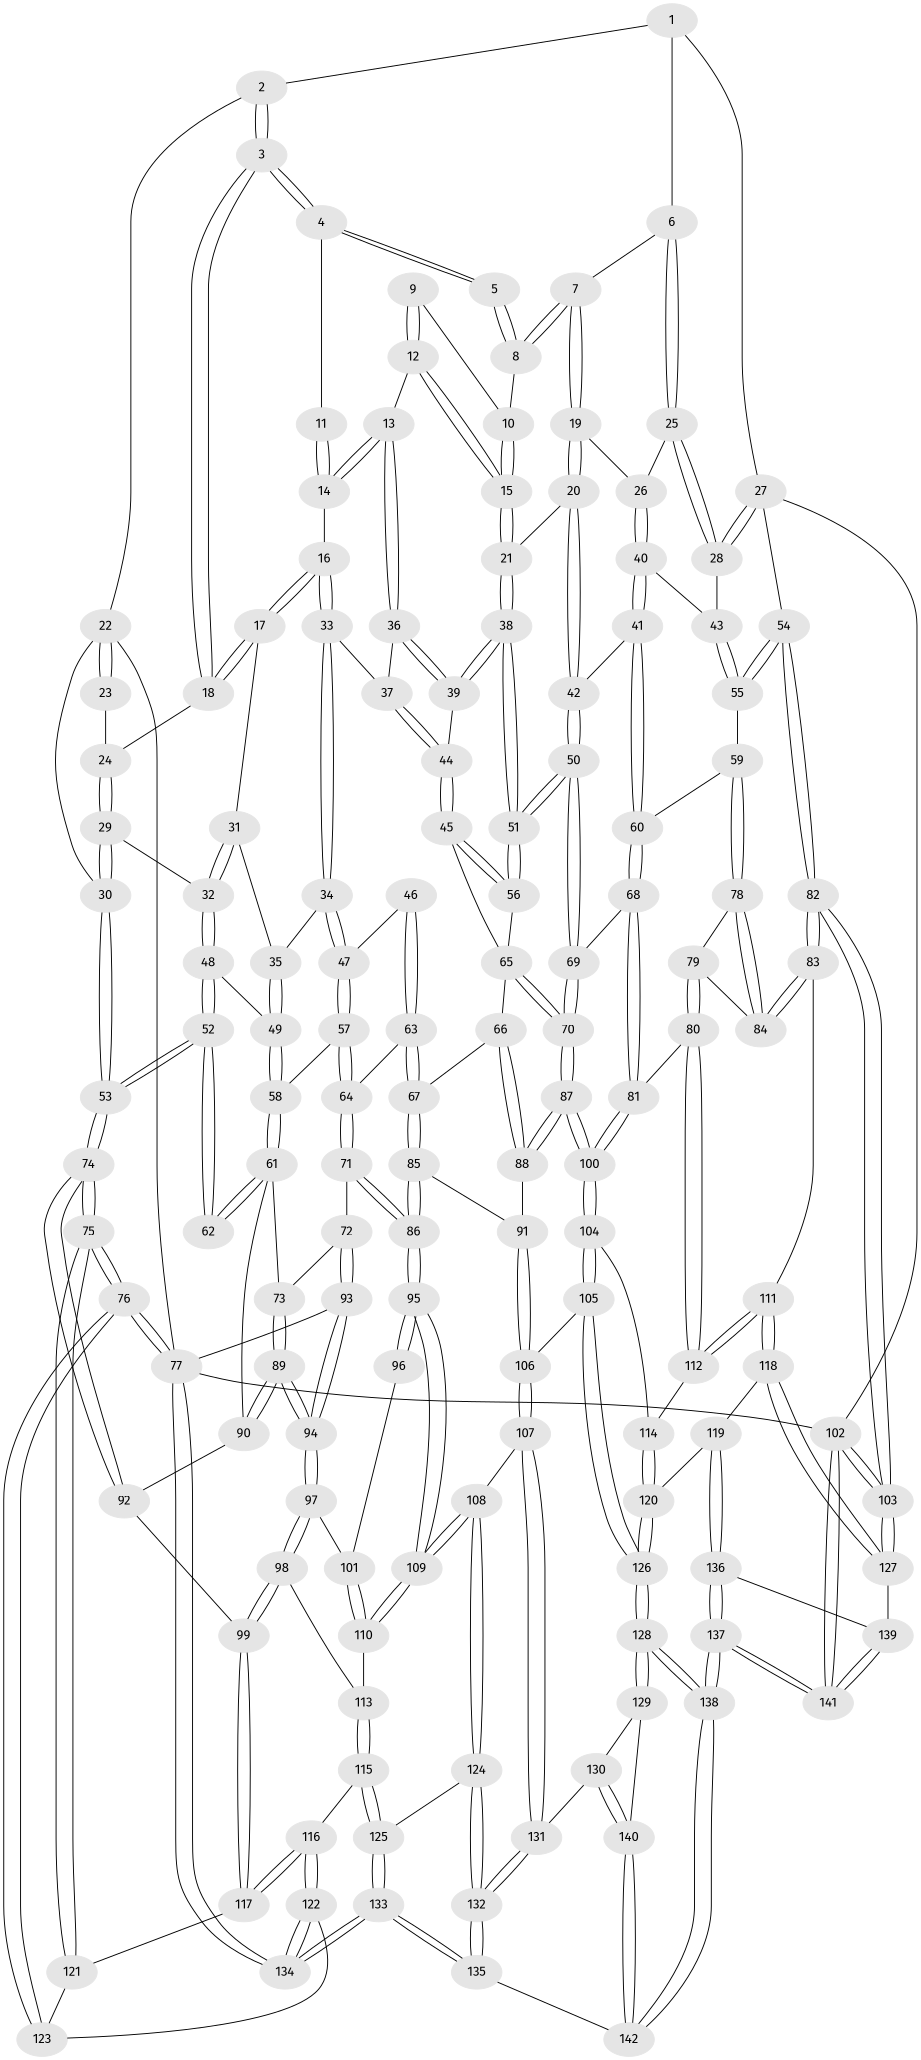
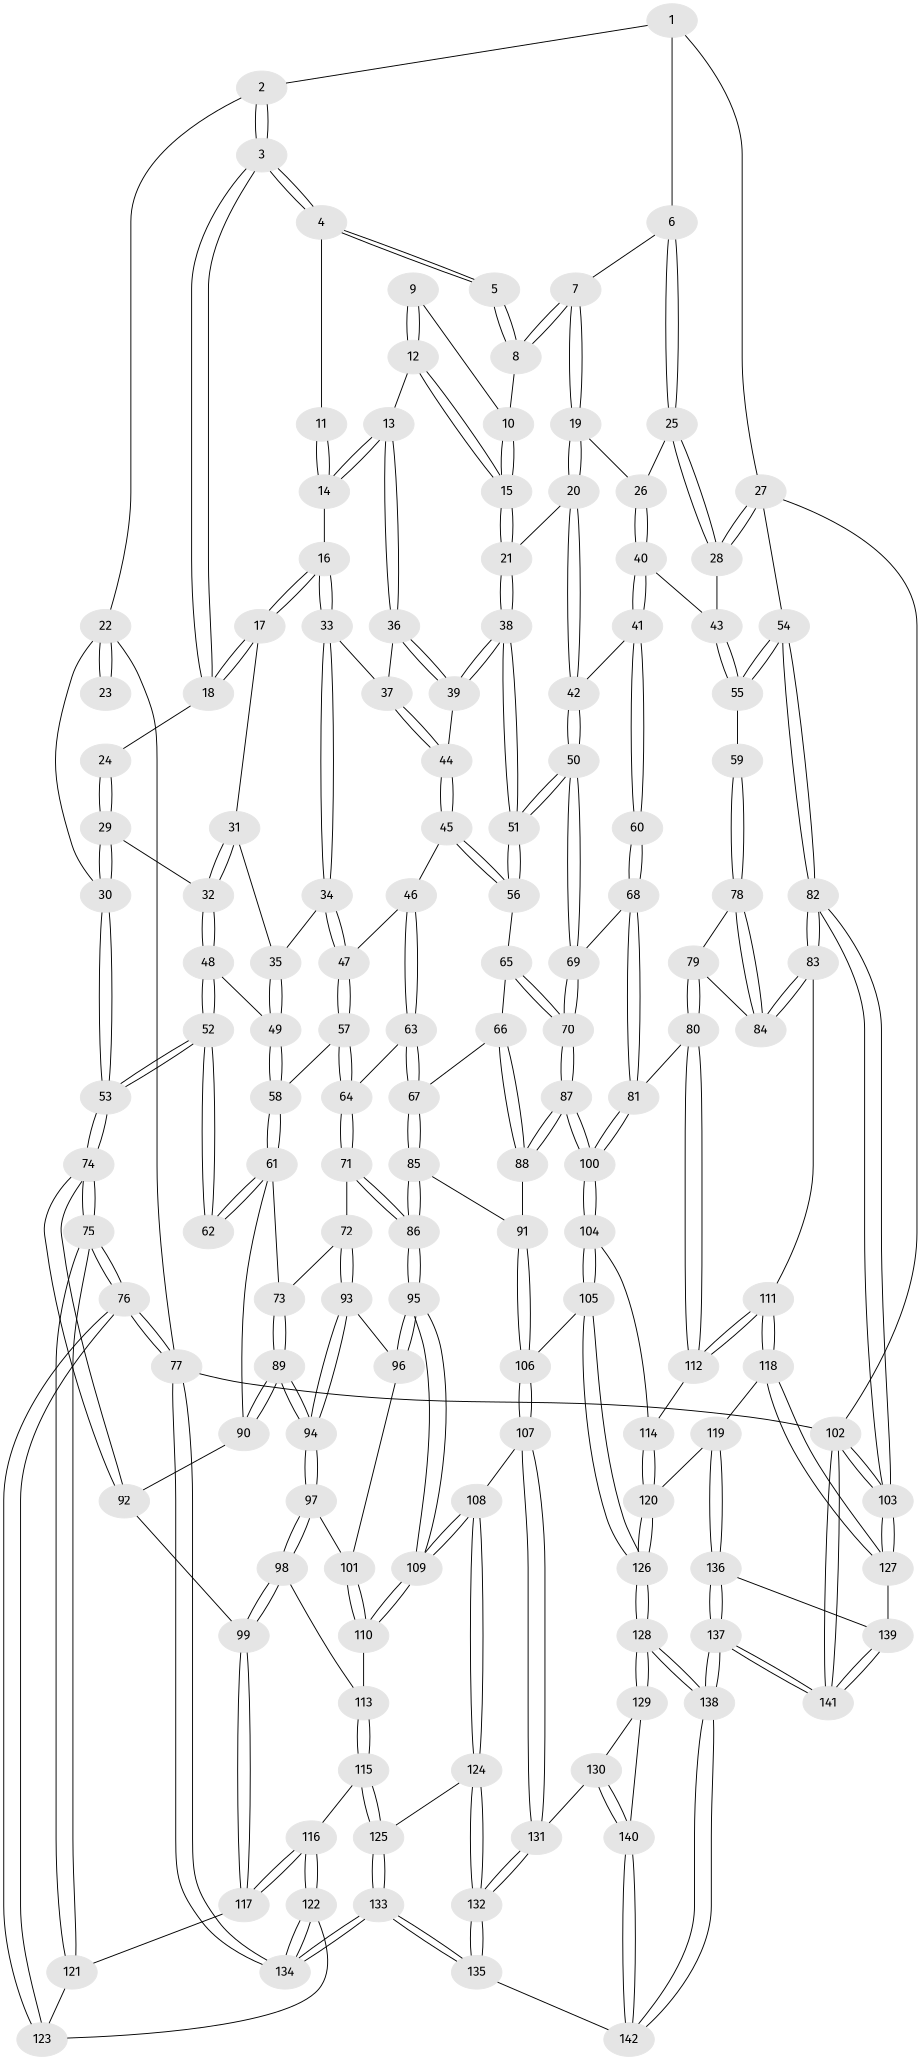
(106, 727) -> none
(688, 794) -> none
(473, 897) -> (429, 862)
(263, 1335) -> (373, 1333)
